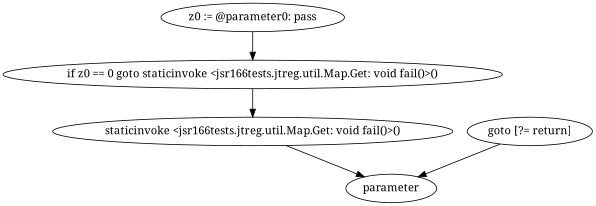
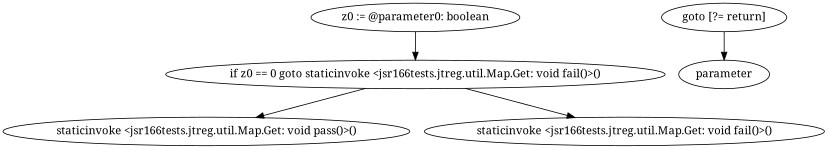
(253, 17) -> (415, 17)
none -> (206, 131)
(321, 160) -> none
